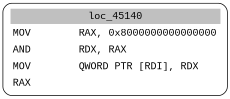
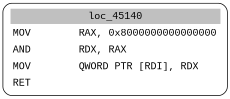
(46, 83) -> (46, 83)
